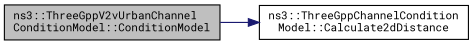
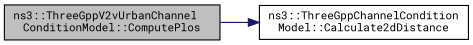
(112, 22) -> (112, 22)
